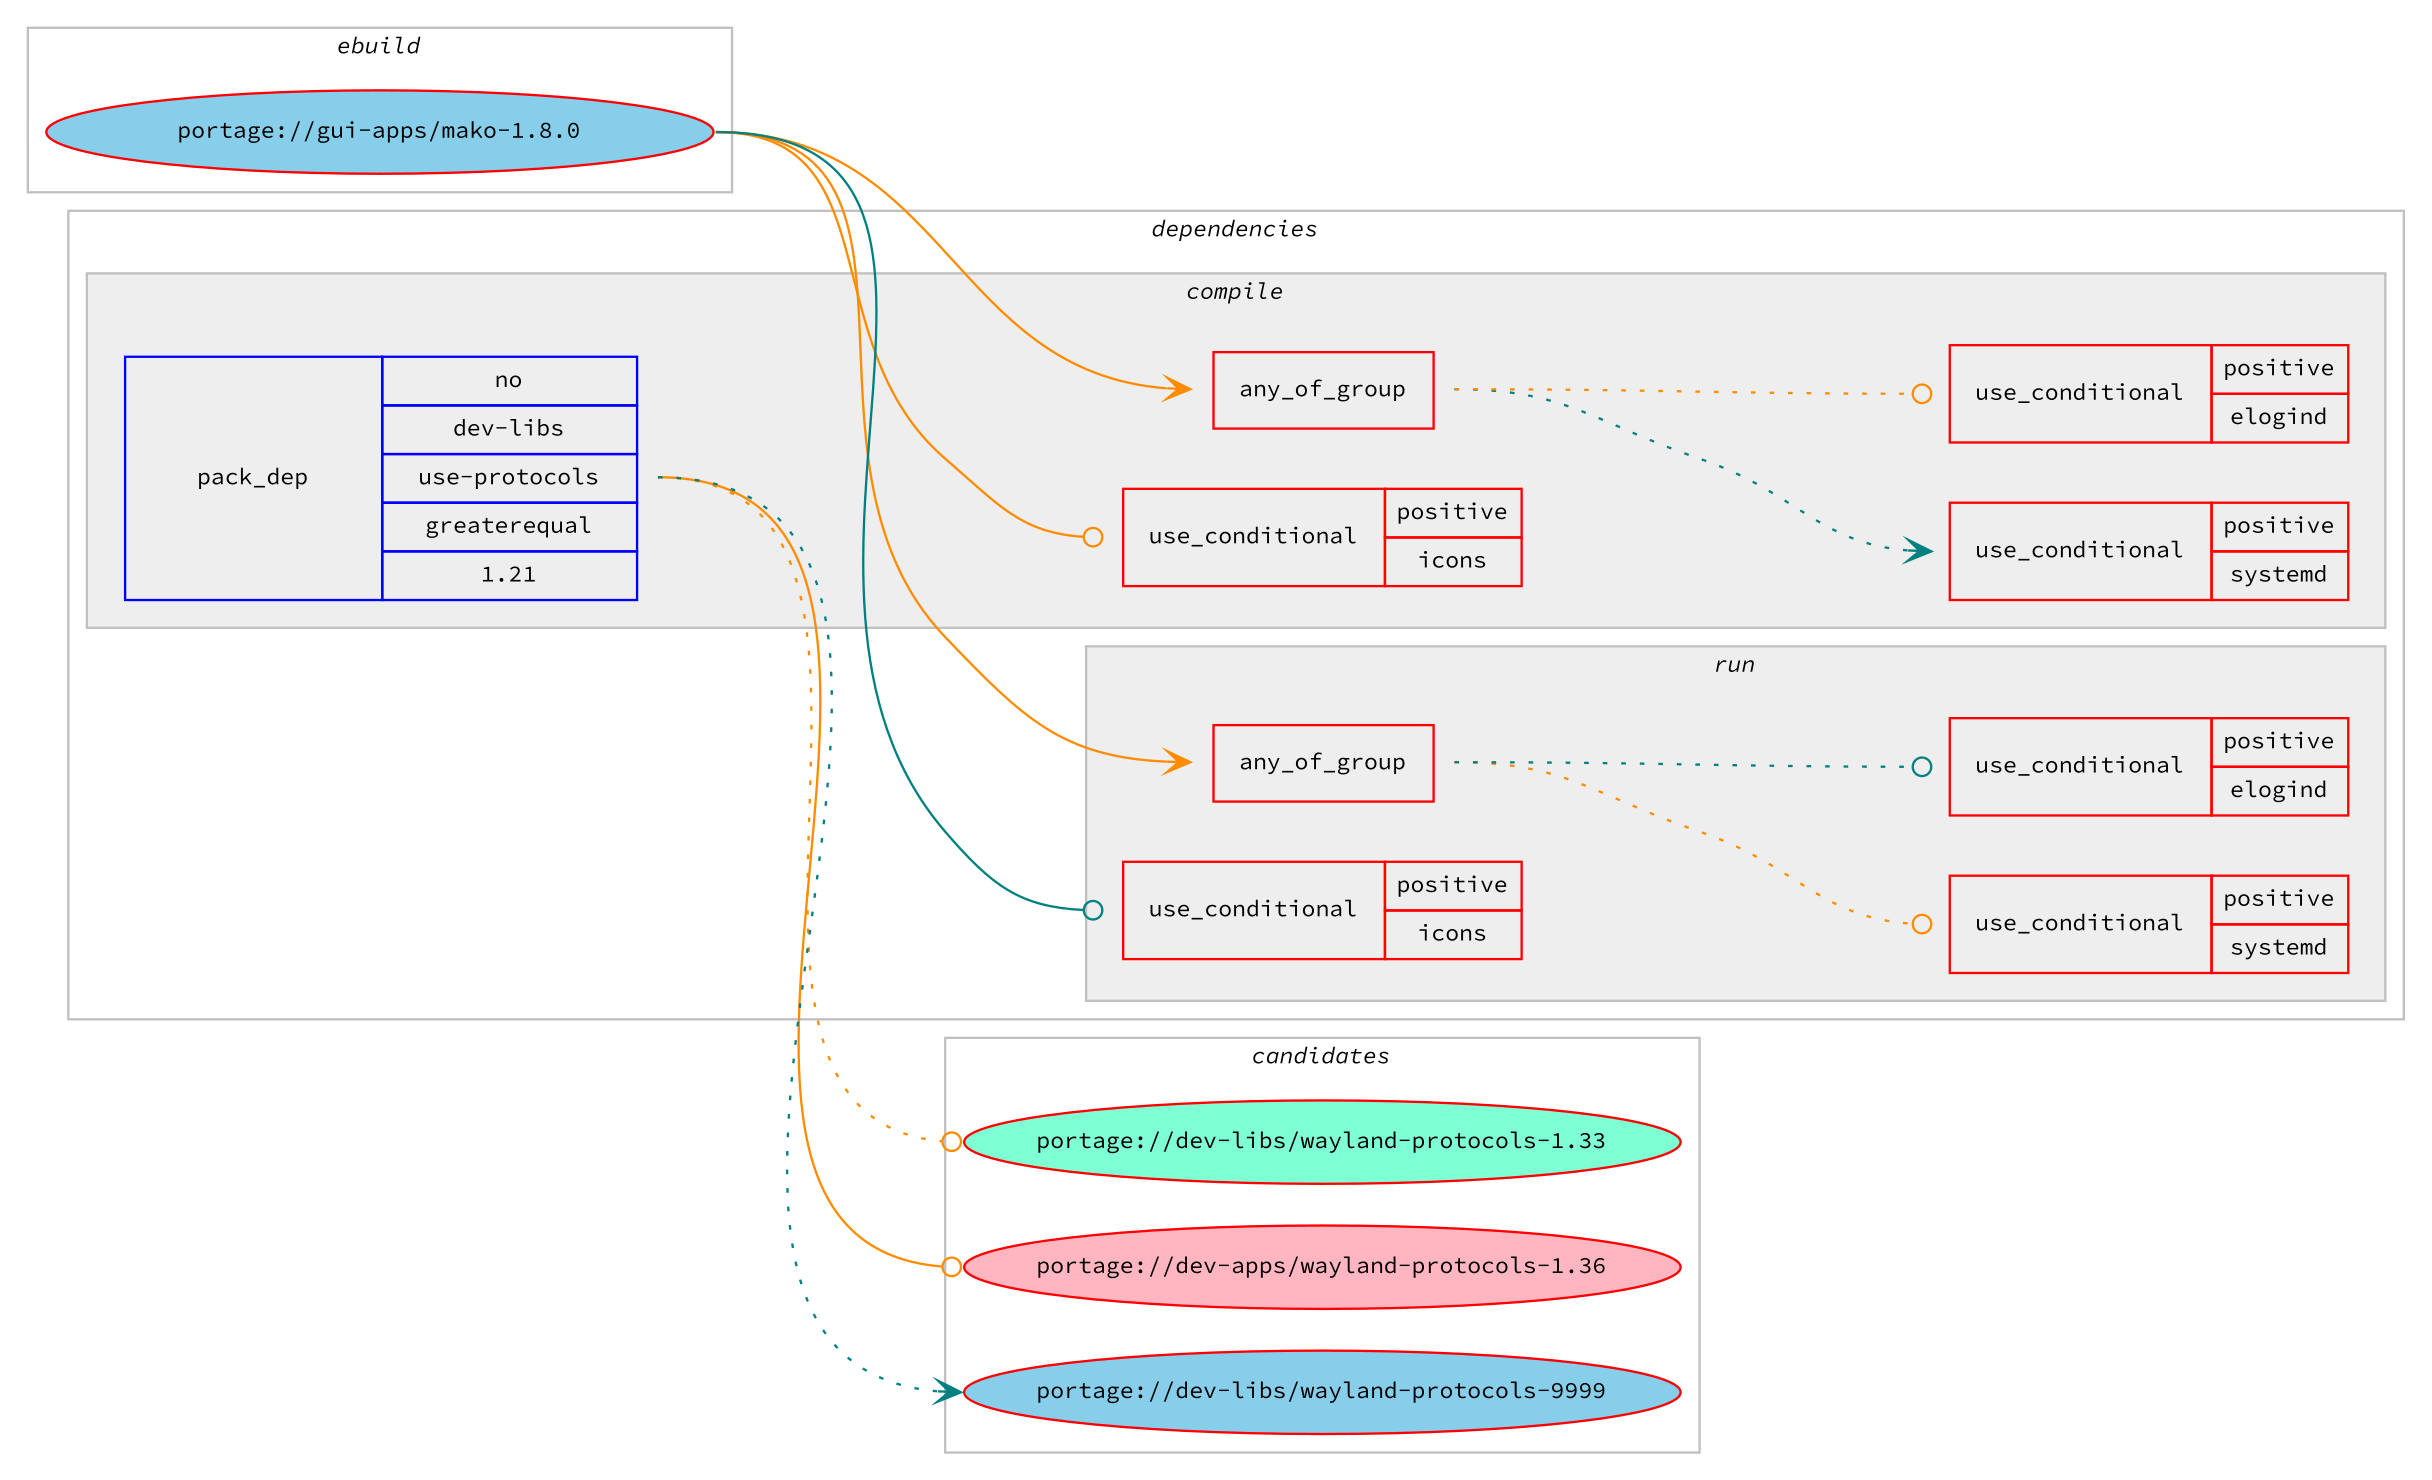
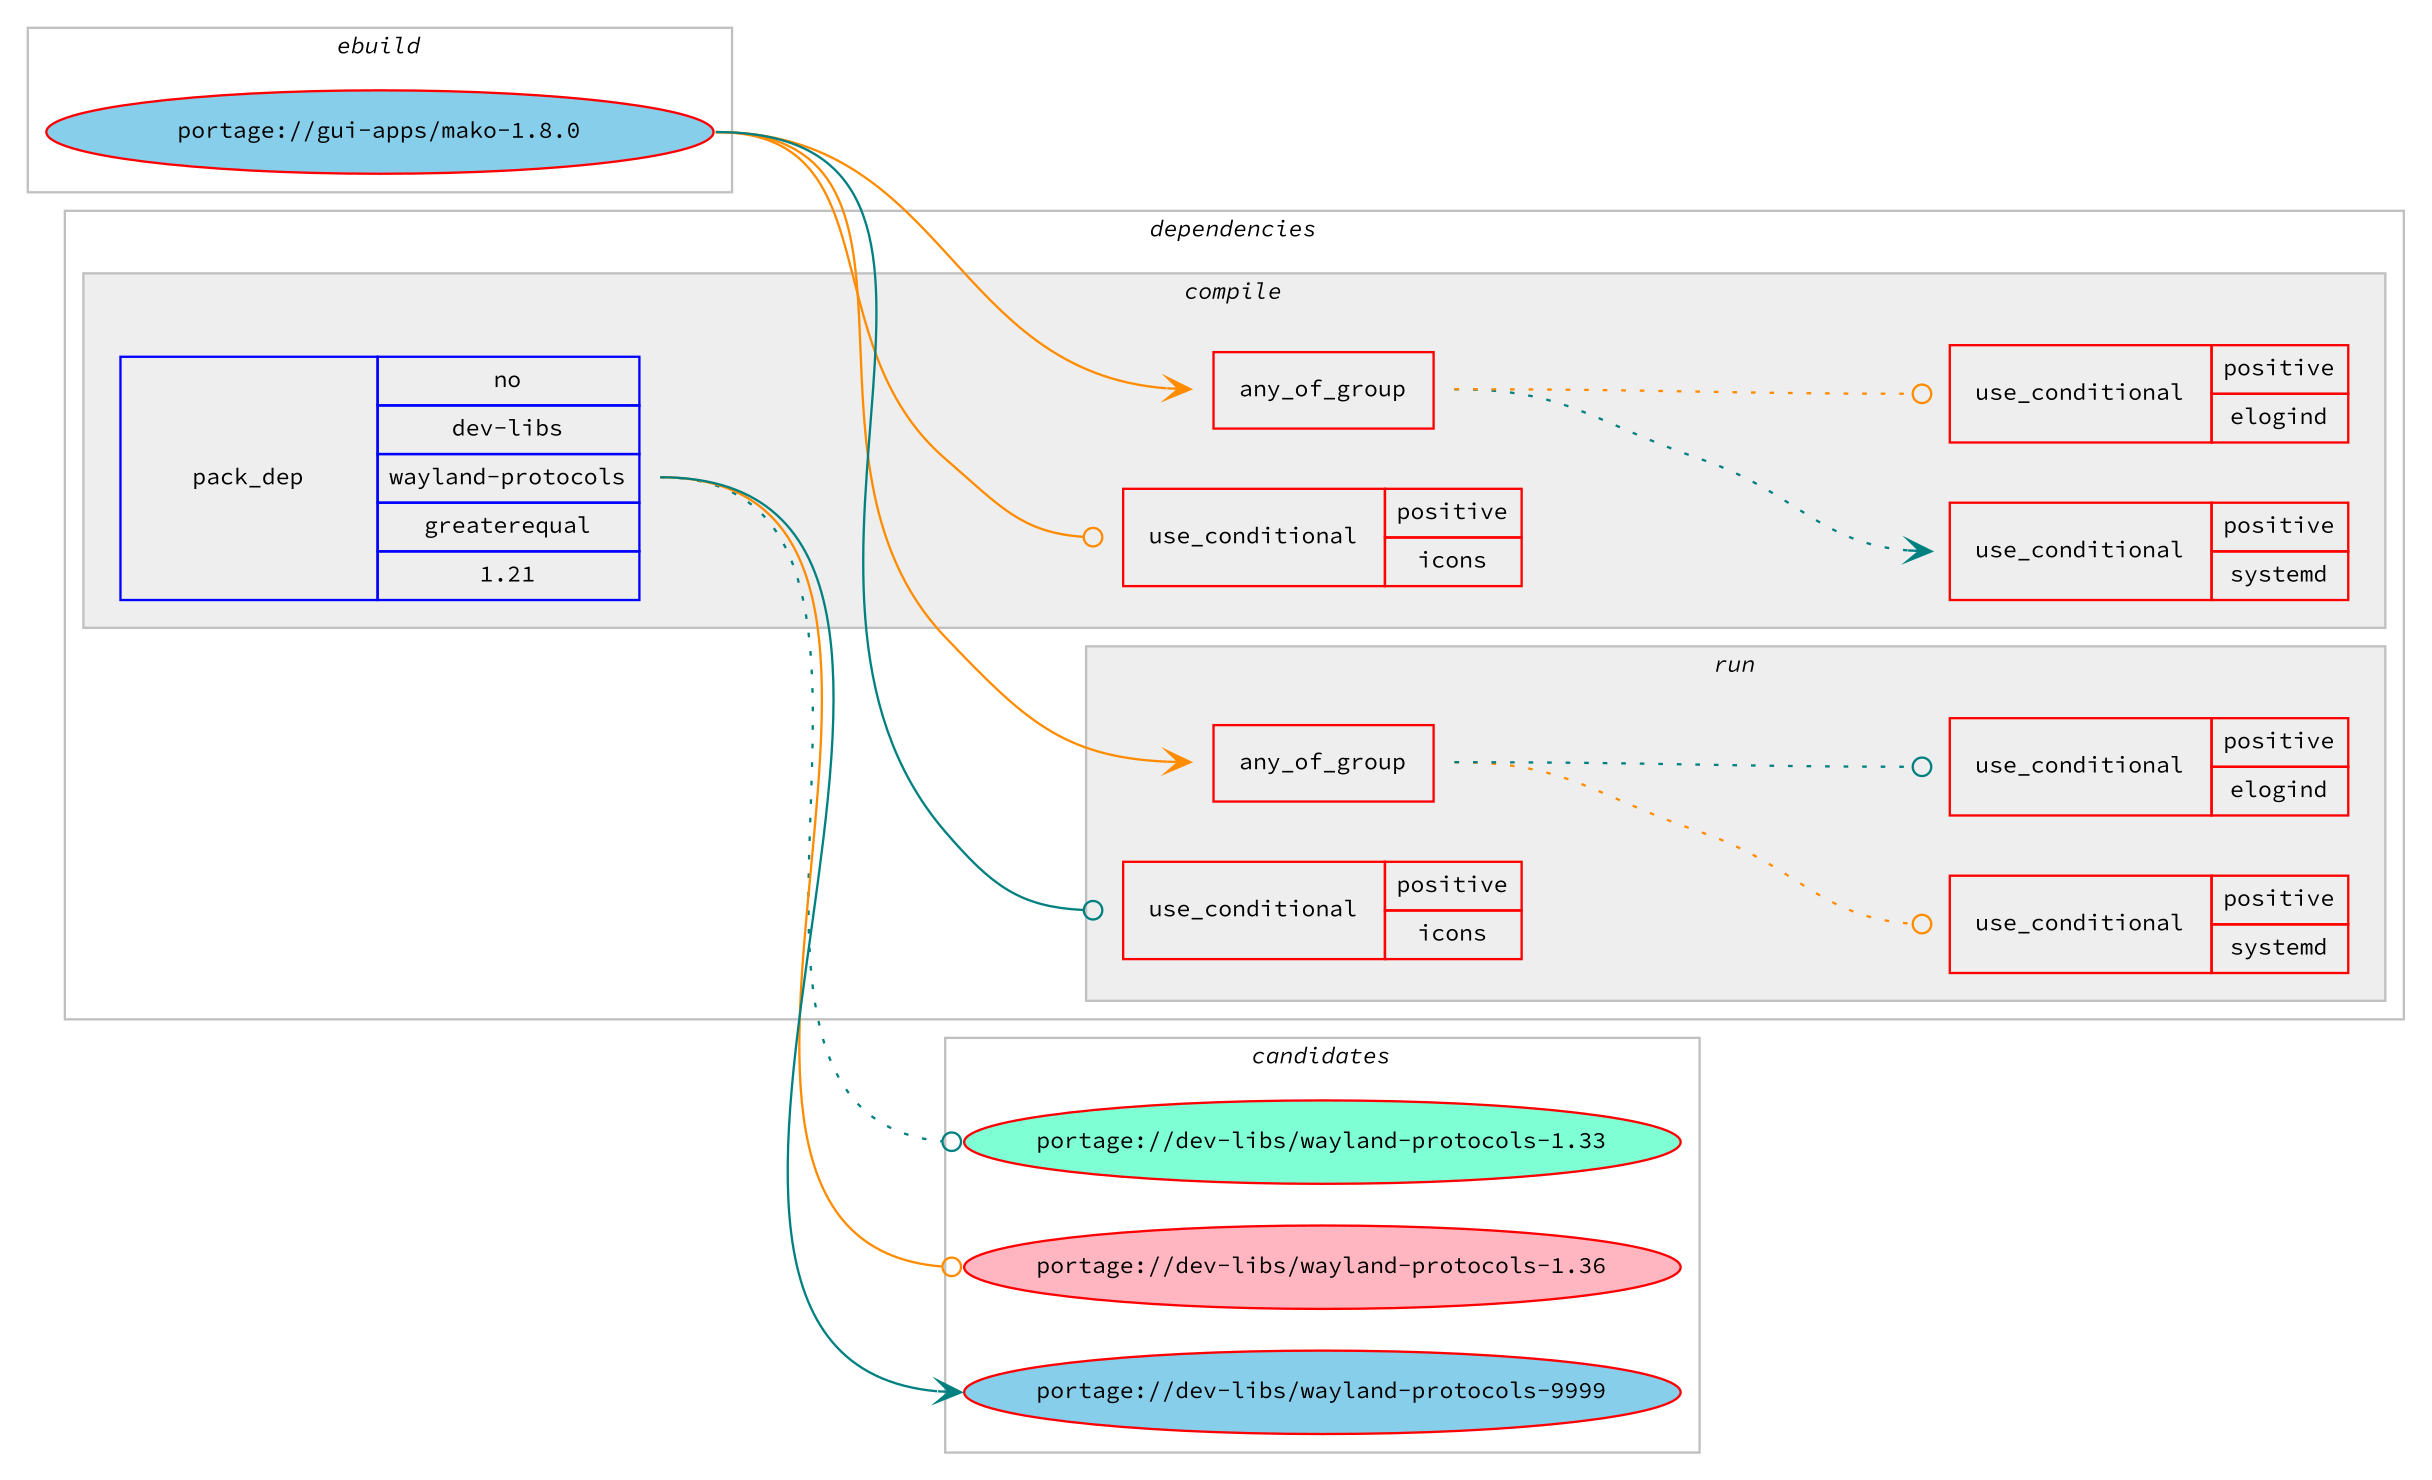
(510, 477) -> (509, 477)
(817, 1002) -> (817, 1002)
(791, 1139) -> (792, 1139)
(1322, 1267) -> (1322, 1267)
